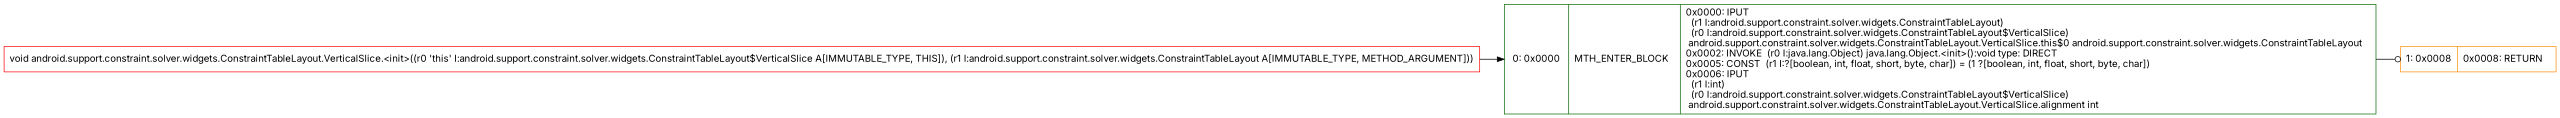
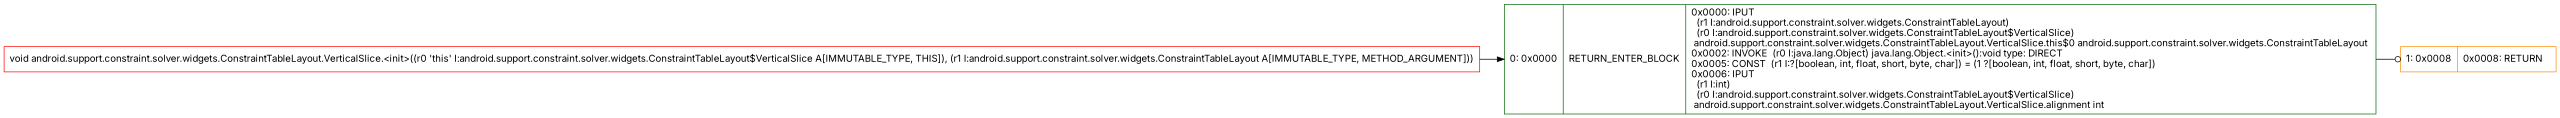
(1622, 59) -> (1625, 59)
